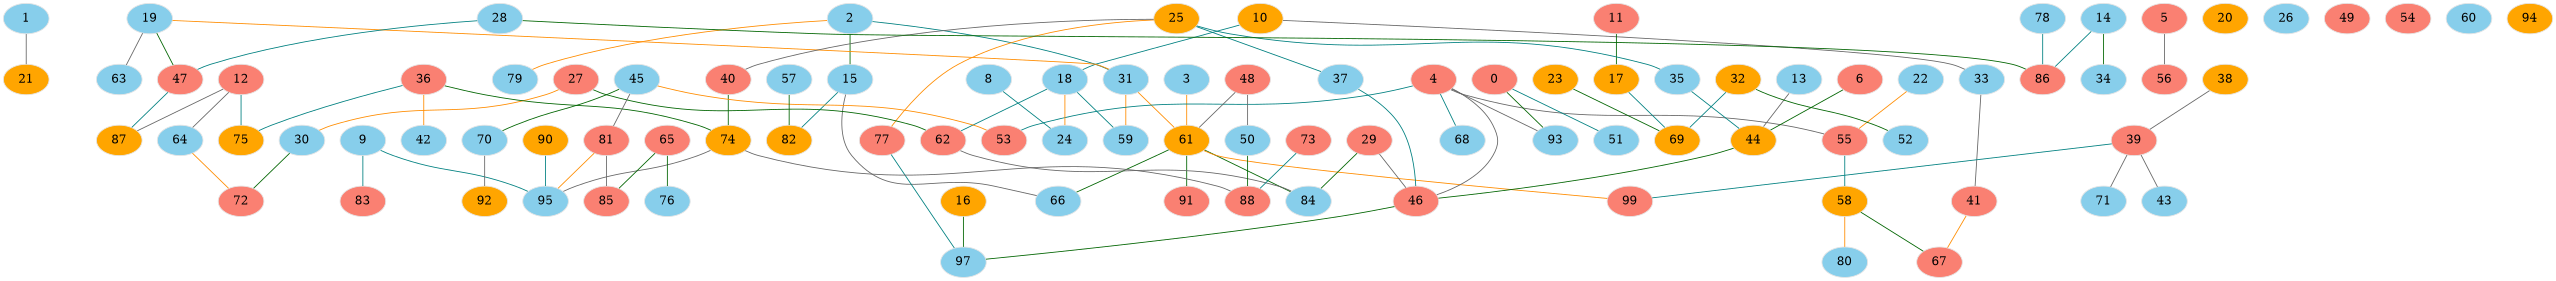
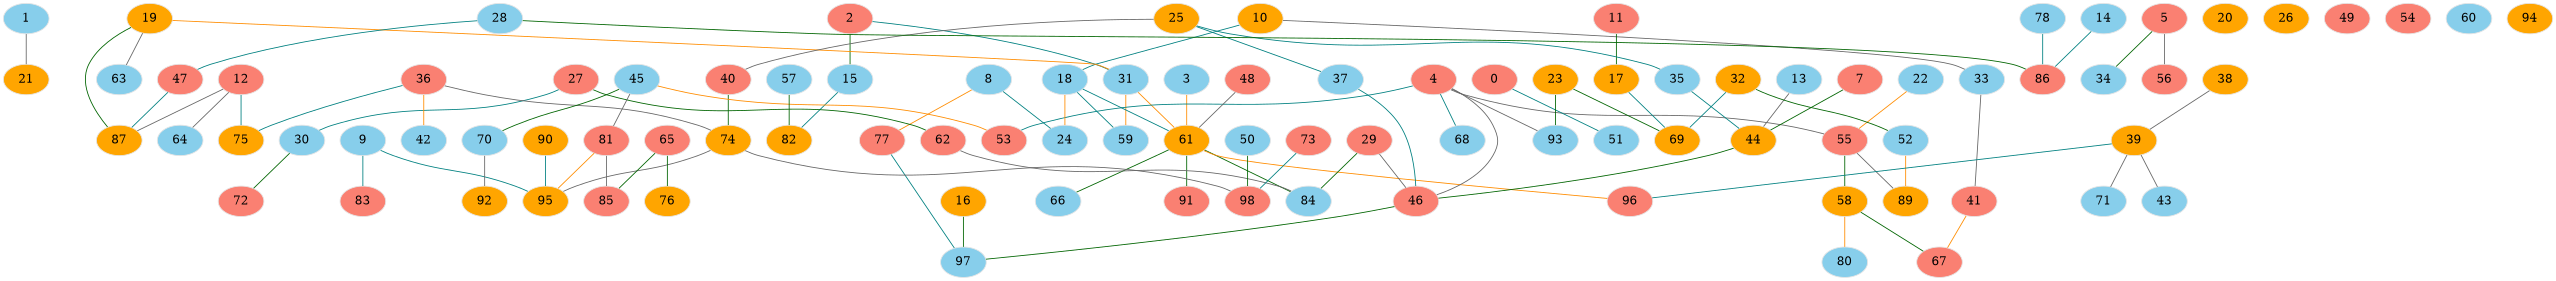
(150, 19) -> (150, 19)
(850, 19) -> (850, 19)
(2286, 19) -> (2286, 19)
(995, 48) -> (935, 110)
(165, 49) -> (87, 70)
(2104, 49) -> (2134, 49)
(515, 80) -> none
(1860, 80) -> (1860, 80)
(592, 106) -> (592, 106)
(439, 110) -> (439, 110)
(1004, 110) -> (1132, 113)
(1248, 110) -> none
(1529, 114) -> (1555, 104)
(2134, 140) -> (2134, 140)
(1845, 169) -> (1845, 169)
(211, 171) -> none
(902, 184) -> none
(546, 201) -> (546, 201)
(667, 201) -> (667, 201)
(1248, 201) -> (1248, 201)
(1630, 201) -> (1630, 201)
none -> (1906, 201)
